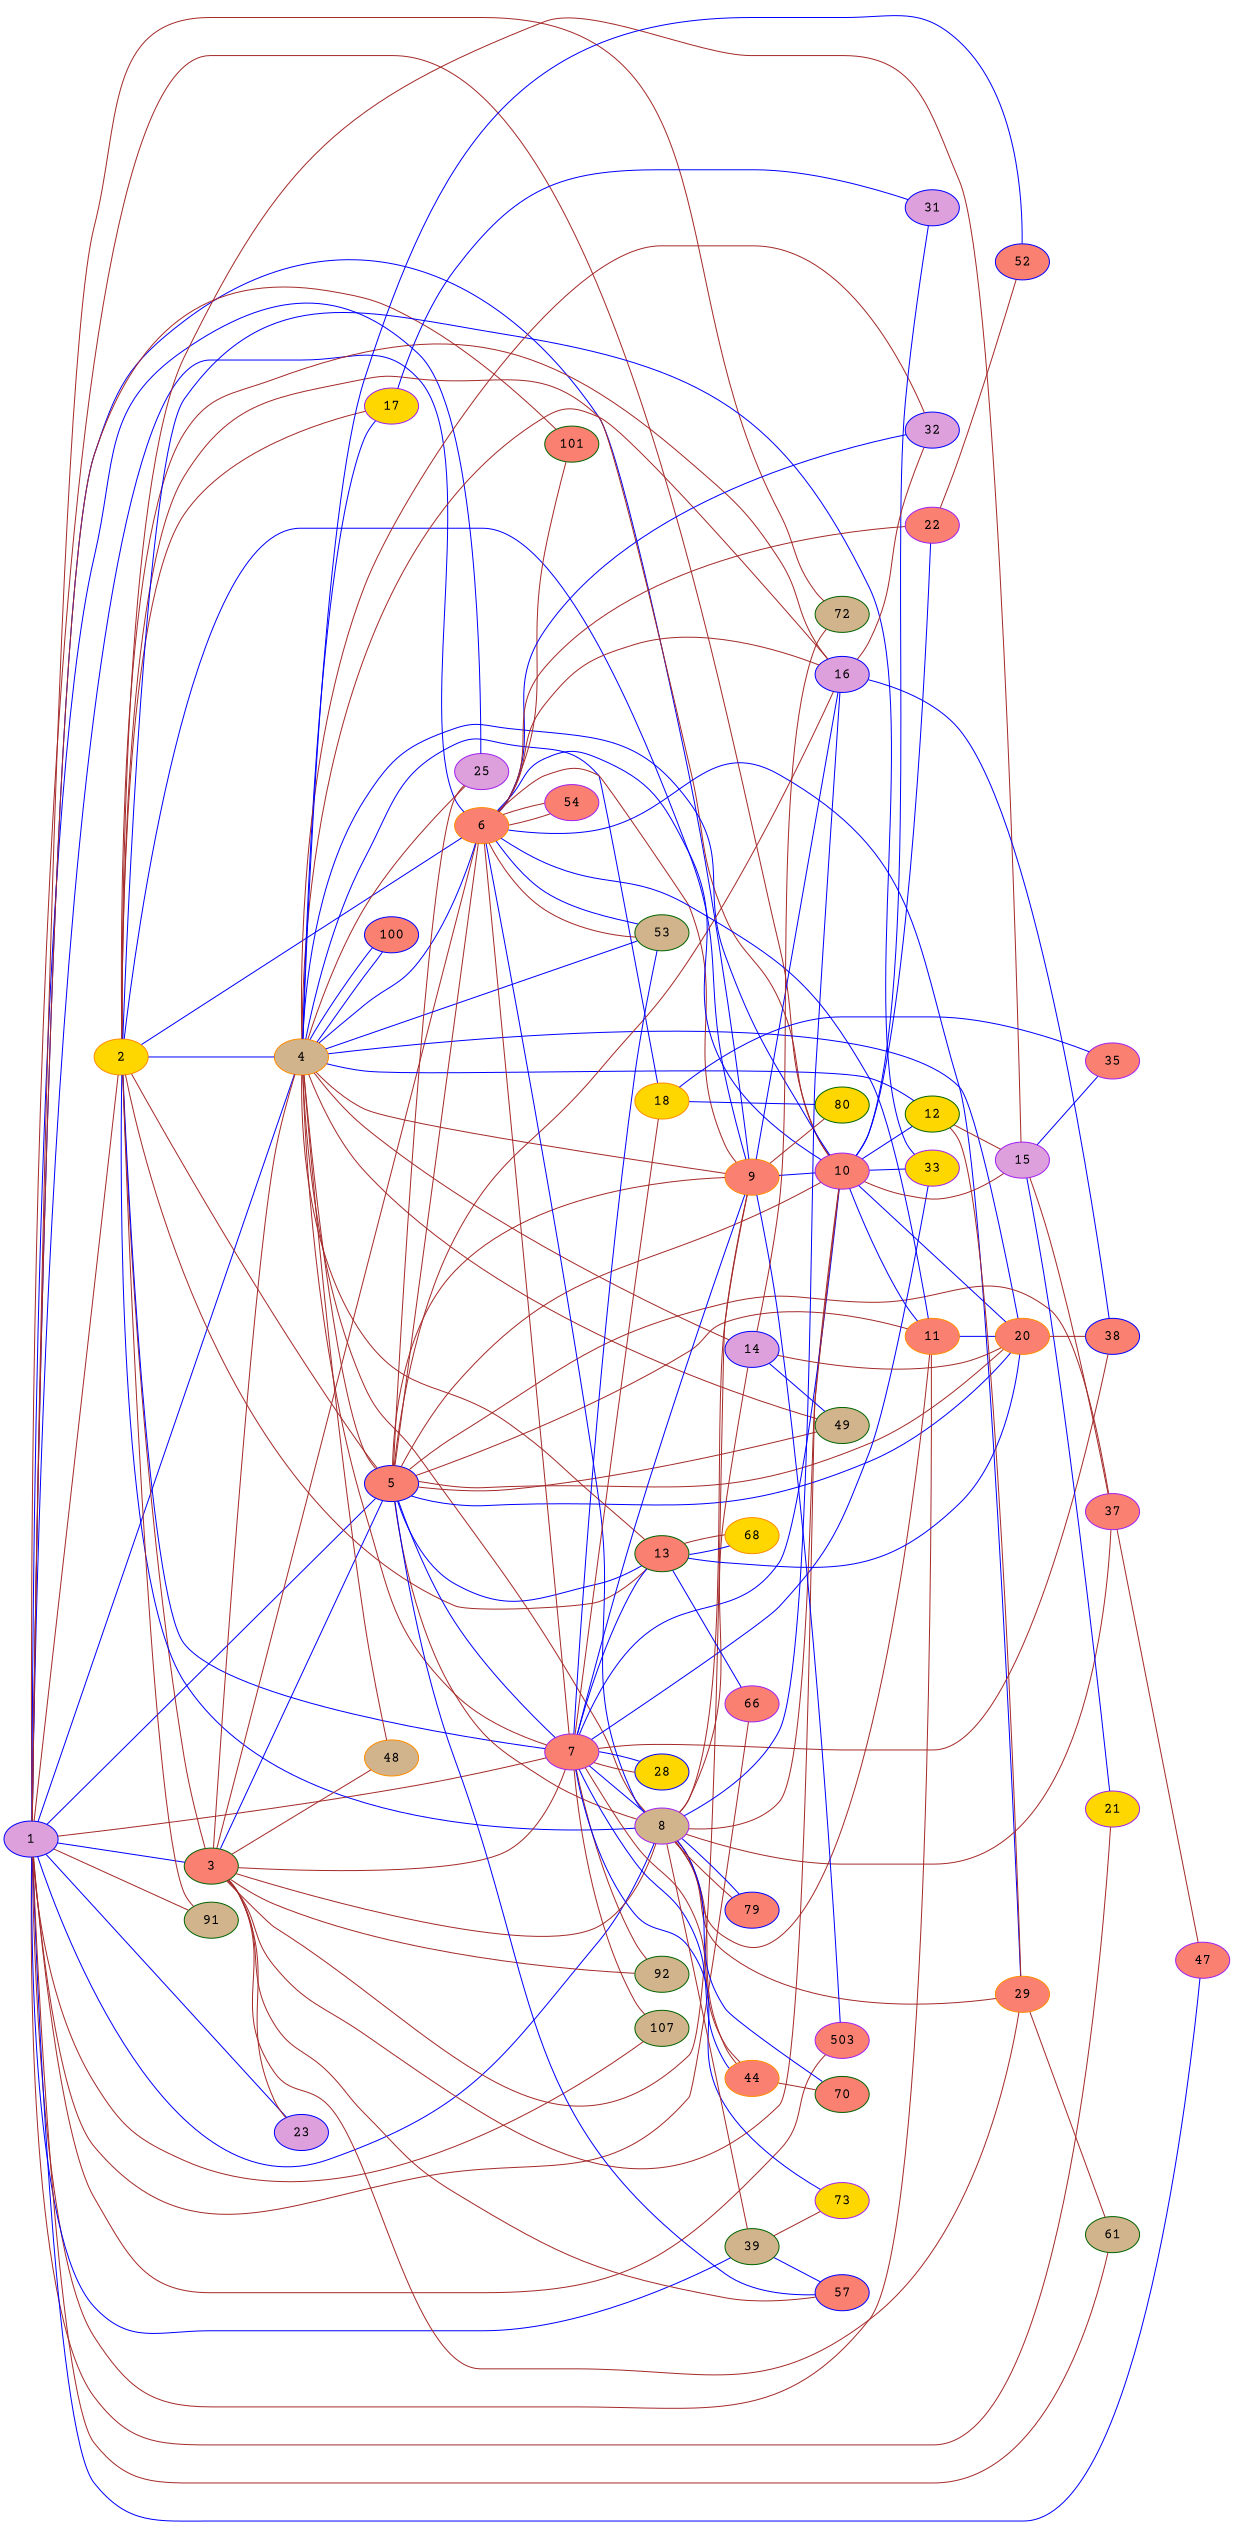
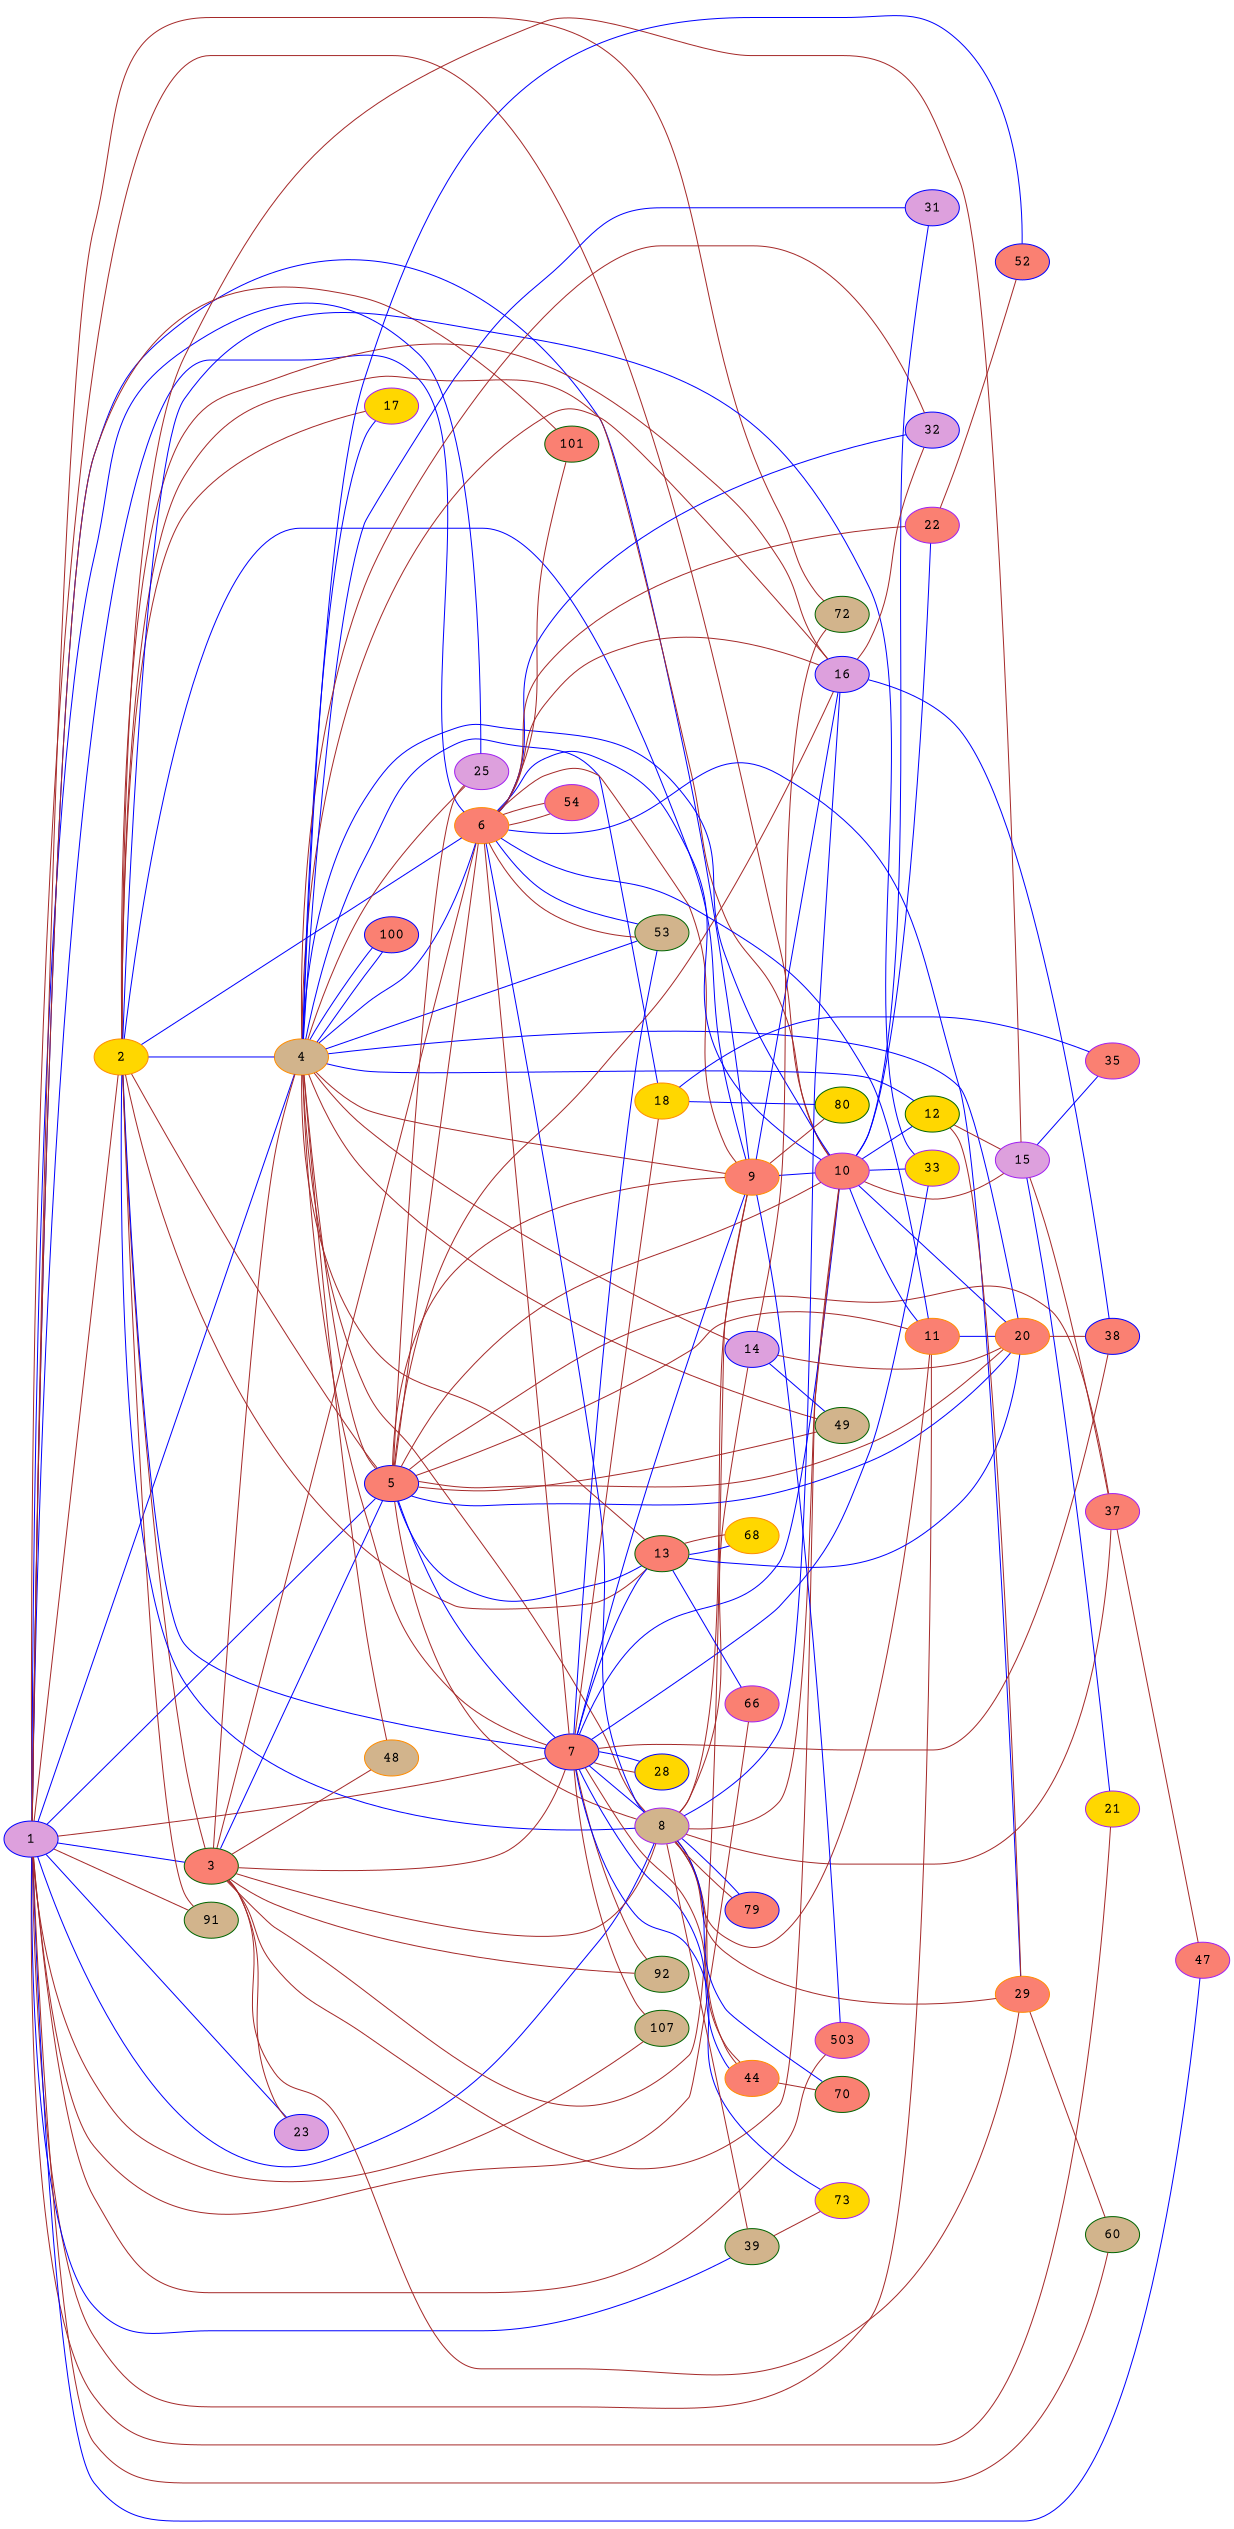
(600, 173) -> (408, 450)
(572, 1752) -> (572, 1752)
(1113, 2235) -> (1113, 2235)
(842, 2293) -> none
